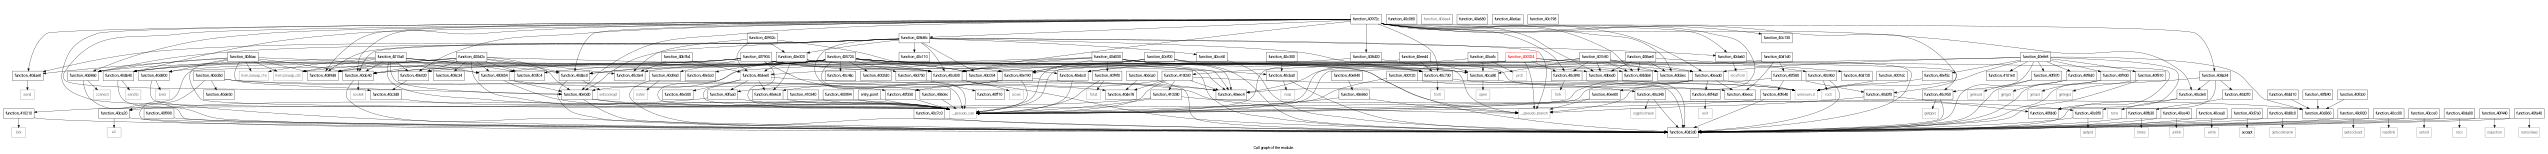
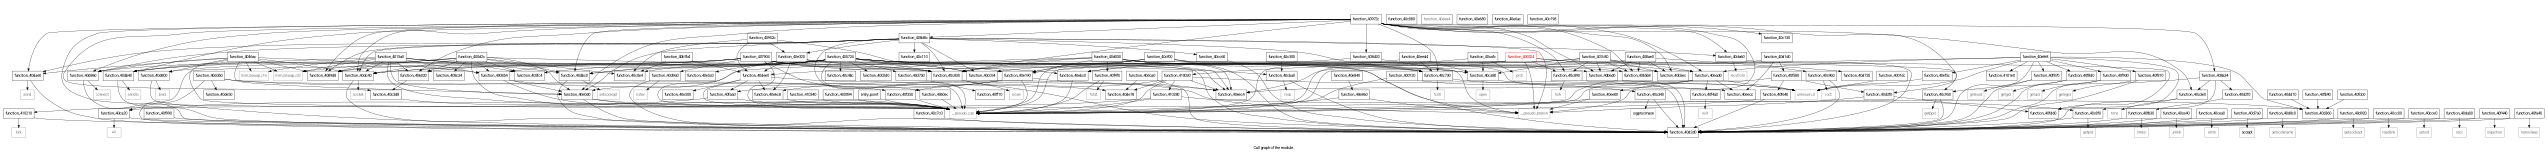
(1643, 114) -> (1643, 114)
none -> (841, 131)
